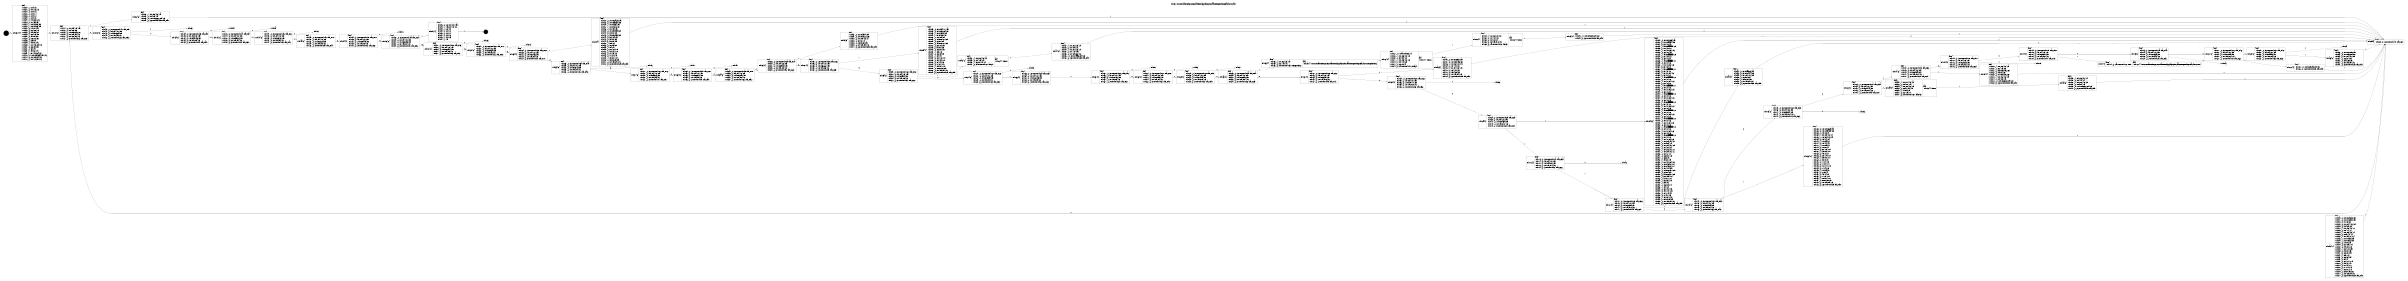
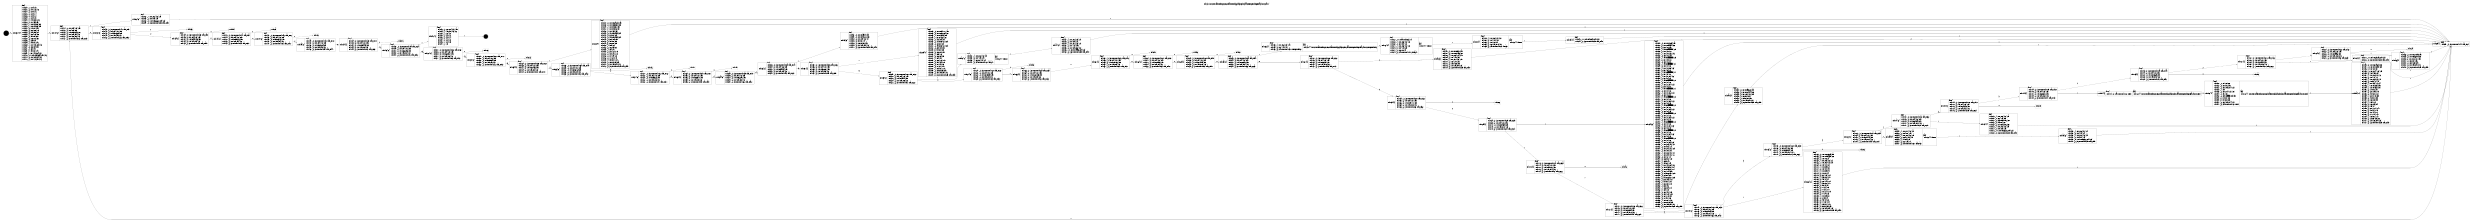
none -> (2257, 94)
